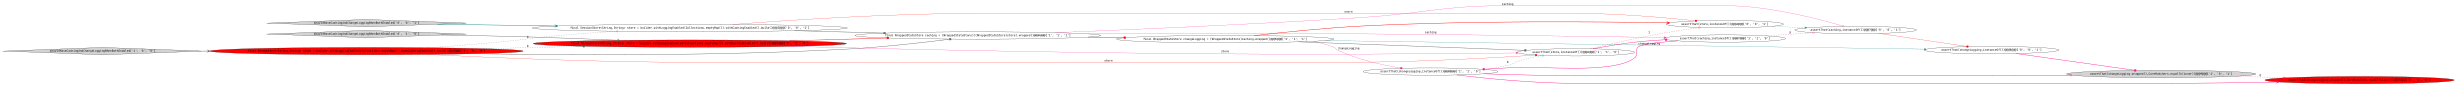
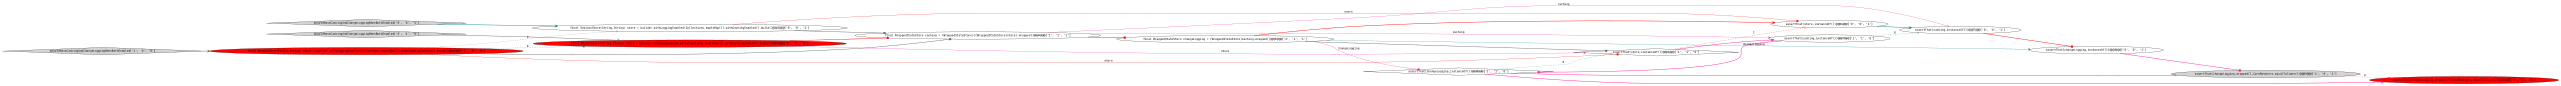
(1789, 27) -> (1893, 27)
(1789, 34) -> (1894, 34)
(1922, 40) -> (2027, 40)
(1576, 52) -> (1656, 52)
(1431, 72) -> (1459, 72)
